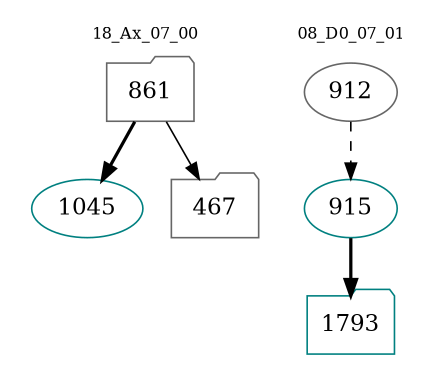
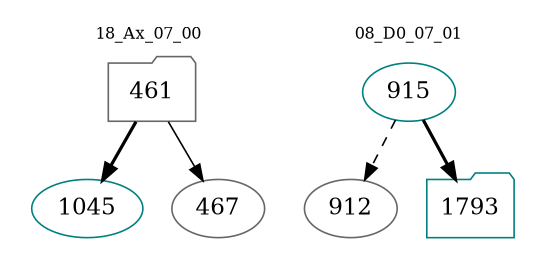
(150, 92) -> (152, 92)
(351, 142) -> (384, 143)
(215, 209) -> (218, 209)
